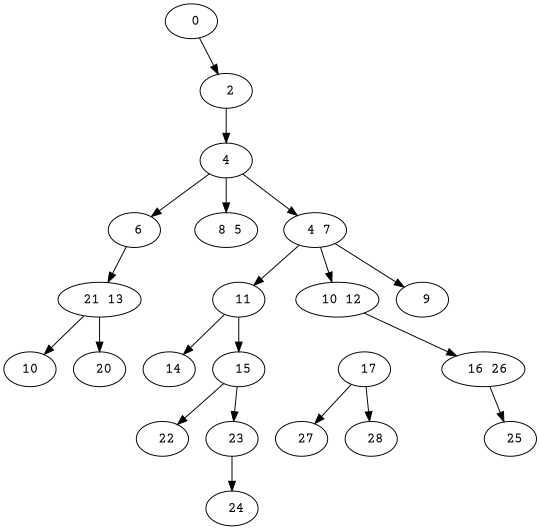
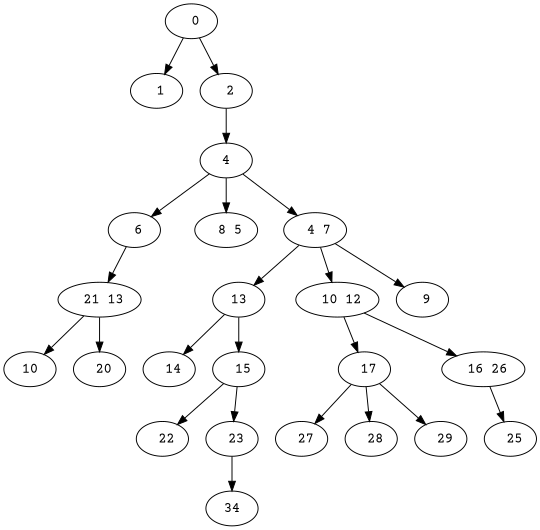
none -> (157, 91)
(239, 300) -> (239, 300)
none -> (349, 330)
none -> (441, 439)
(232, 508) -> (232, 508)
